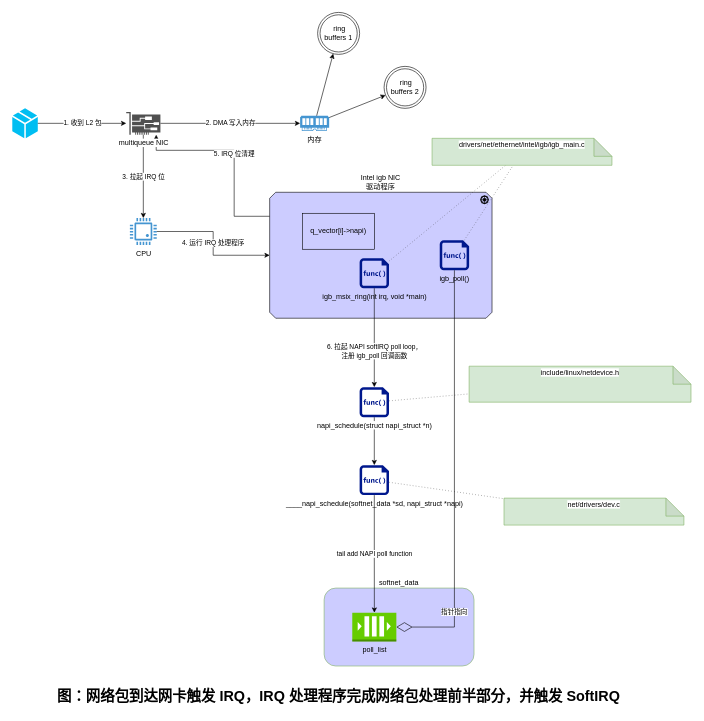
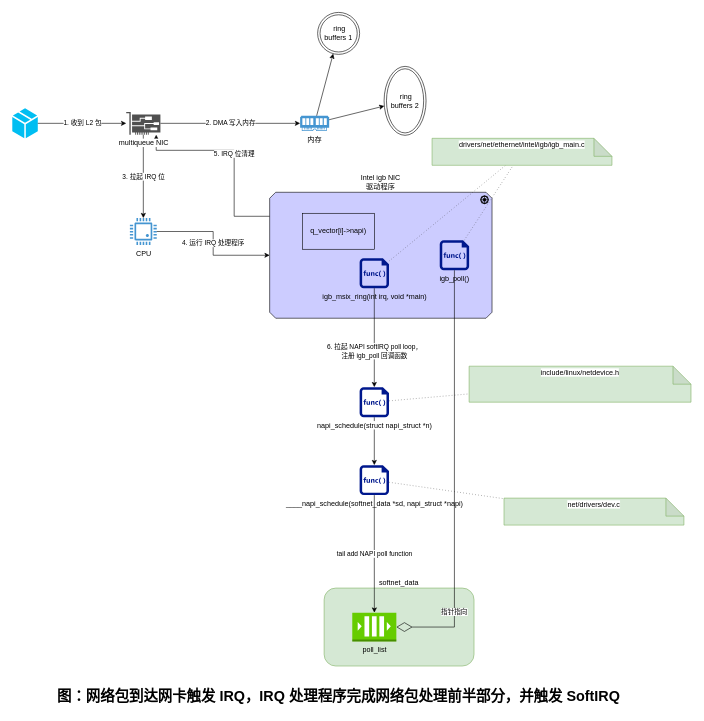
(405, 87) -> (405, 101)
(399, 627) -> (399, 627)
